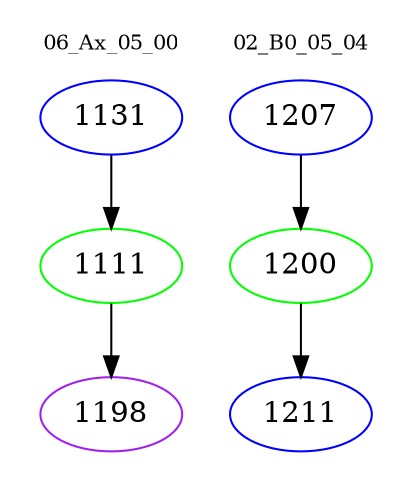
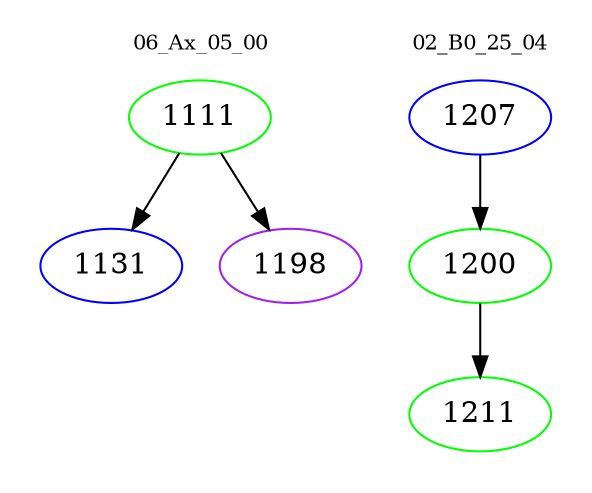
(301, 44) -> (480, 44)
(111, 182) -> (161, 182)
(301, 414) -> (480, 414)
